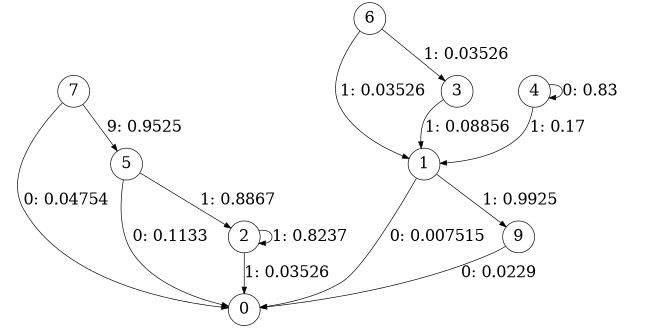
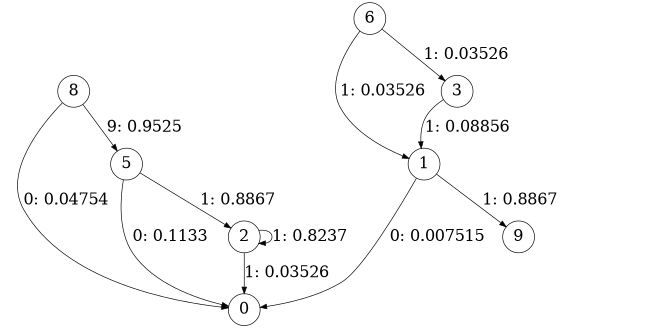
(74, 91) -> (74, 91)
(534, 91) -> none
(527, 200) -> (527, 200)
(389, 286) -> none
